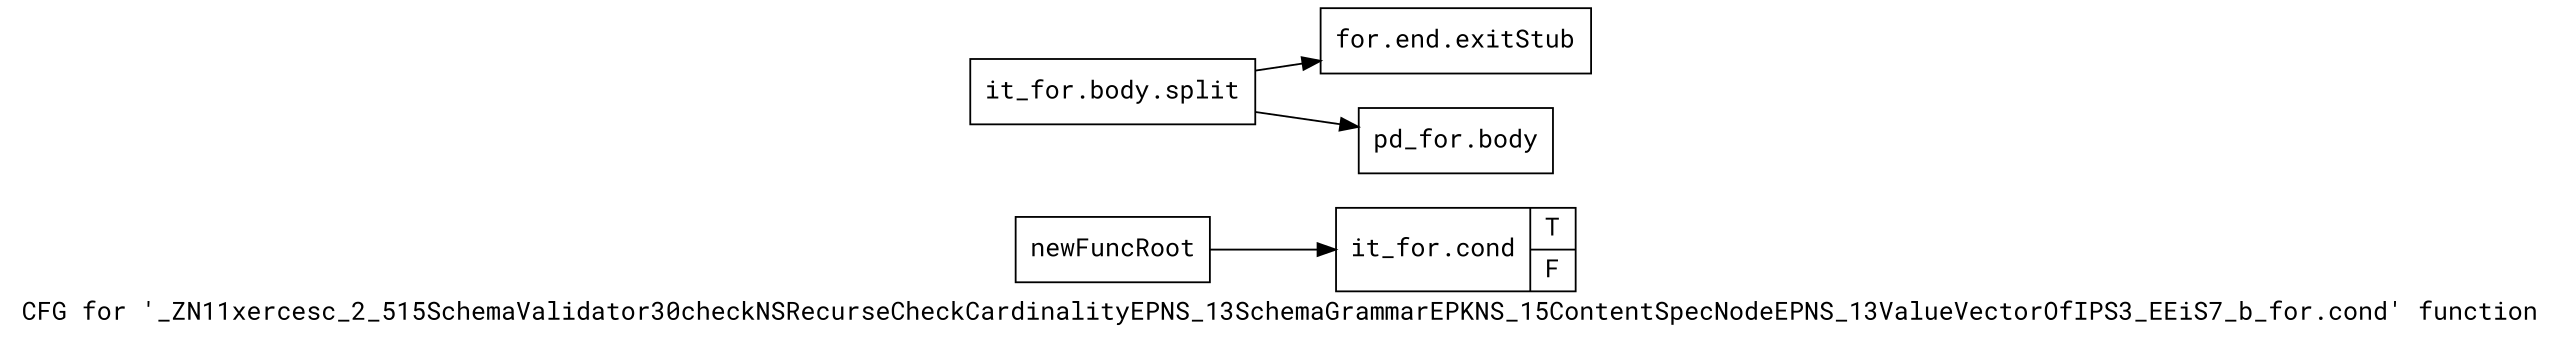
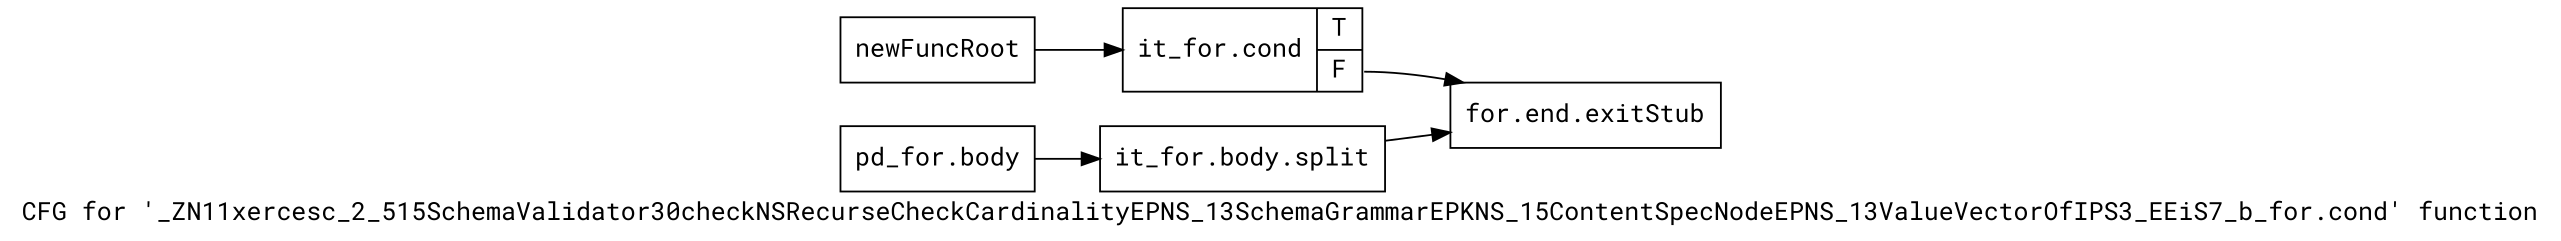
none -> (1405, 74)
(1298, 118) -> (1058, 159)
